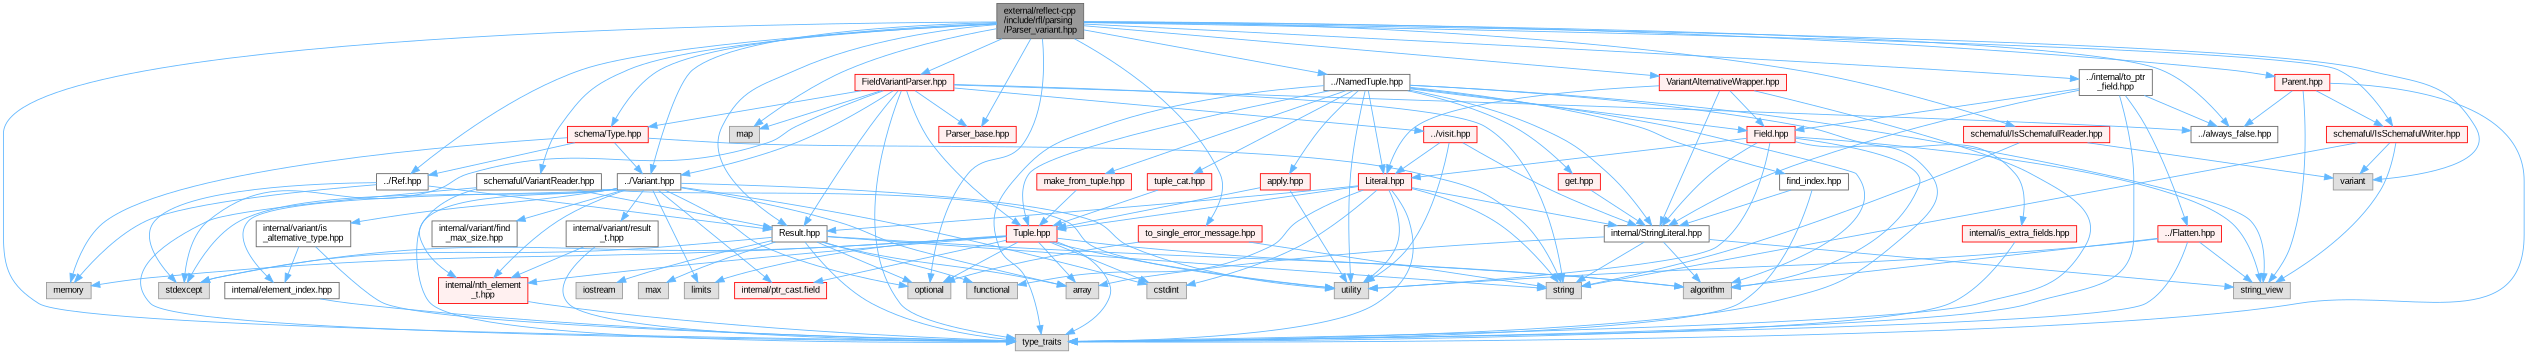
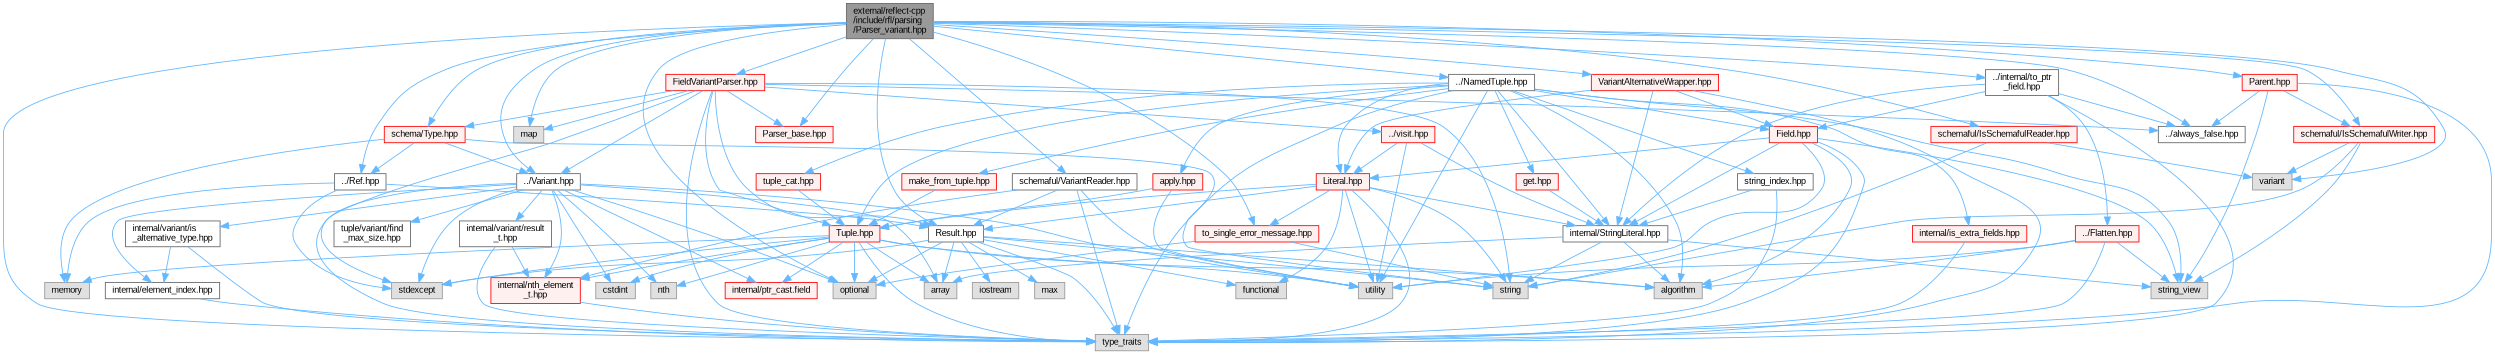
(1814, 182) -> (1775, 182)
(475, 234) -> (372, 234)
(1302, 245) -> (1304, 206)
(702, 291) -> (664, 291)
